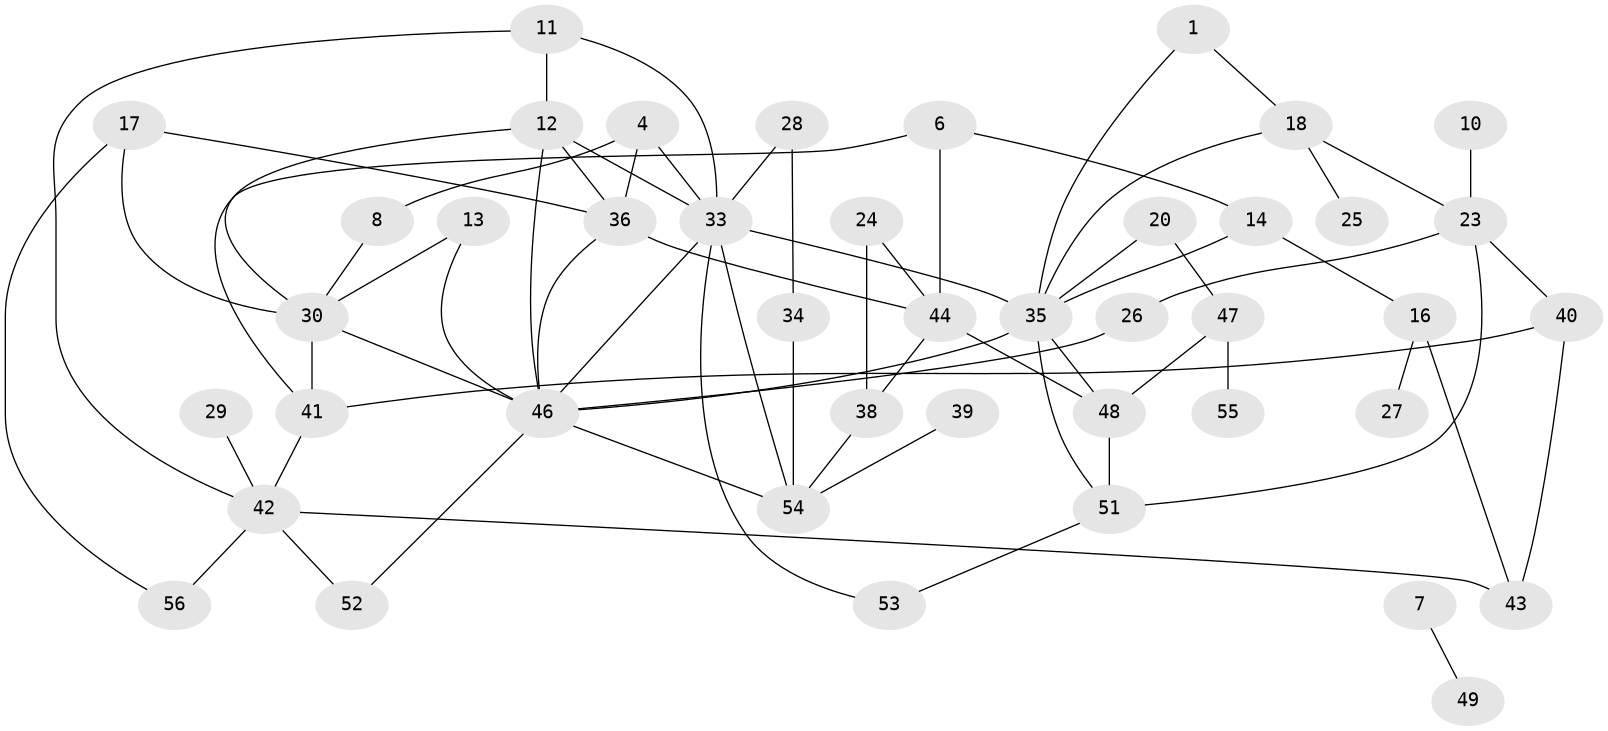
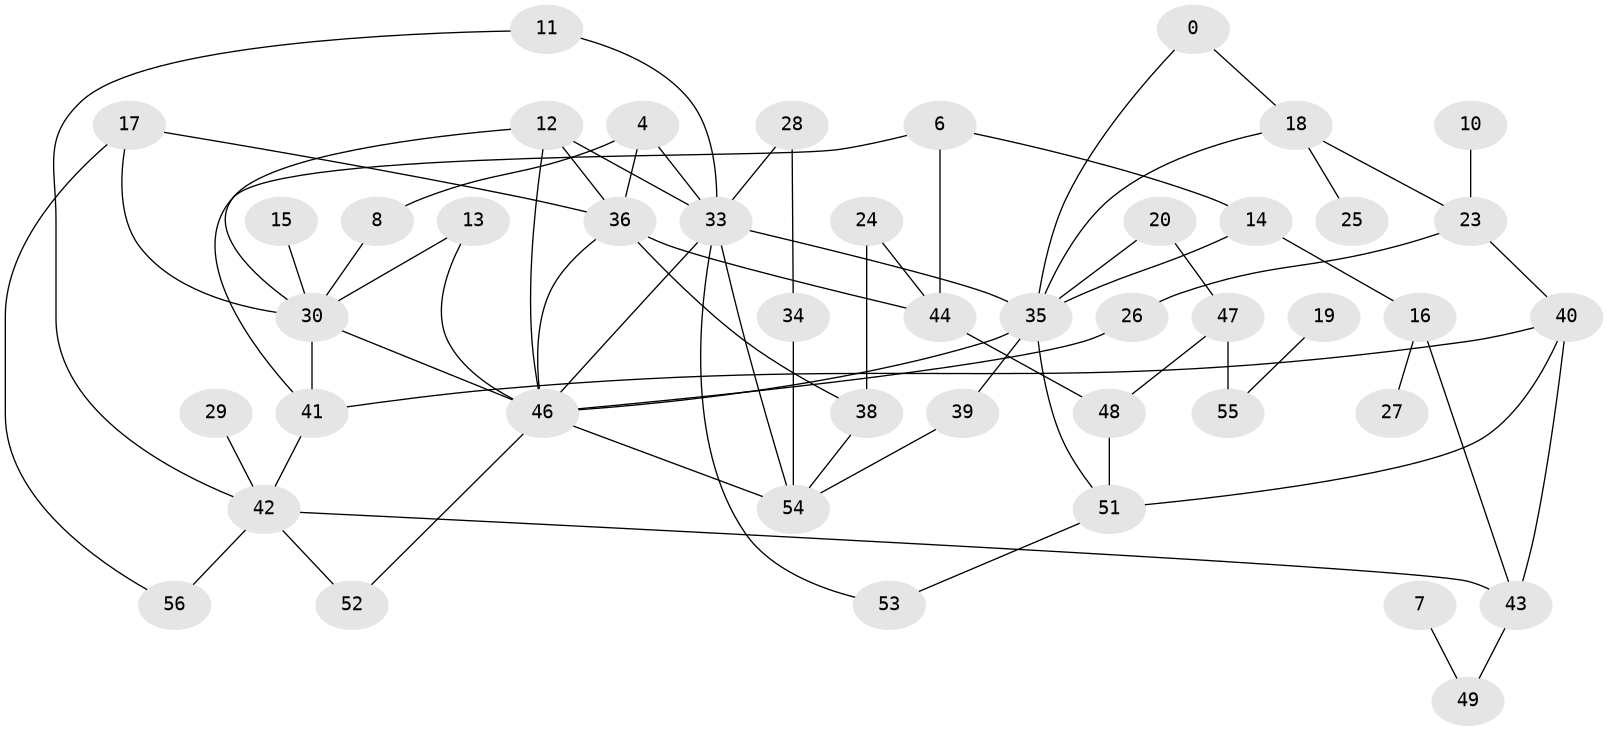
(1193, 29) -> (1193, 29)
(547, 77) -> none
none -> (281, 221)
none -> (1324, 317)
(914, 352) -> (731, 330)
(1072, 364) -> (999, 365)
(1395, 461) -> (1377, 472)
none -> (1492, 653)
